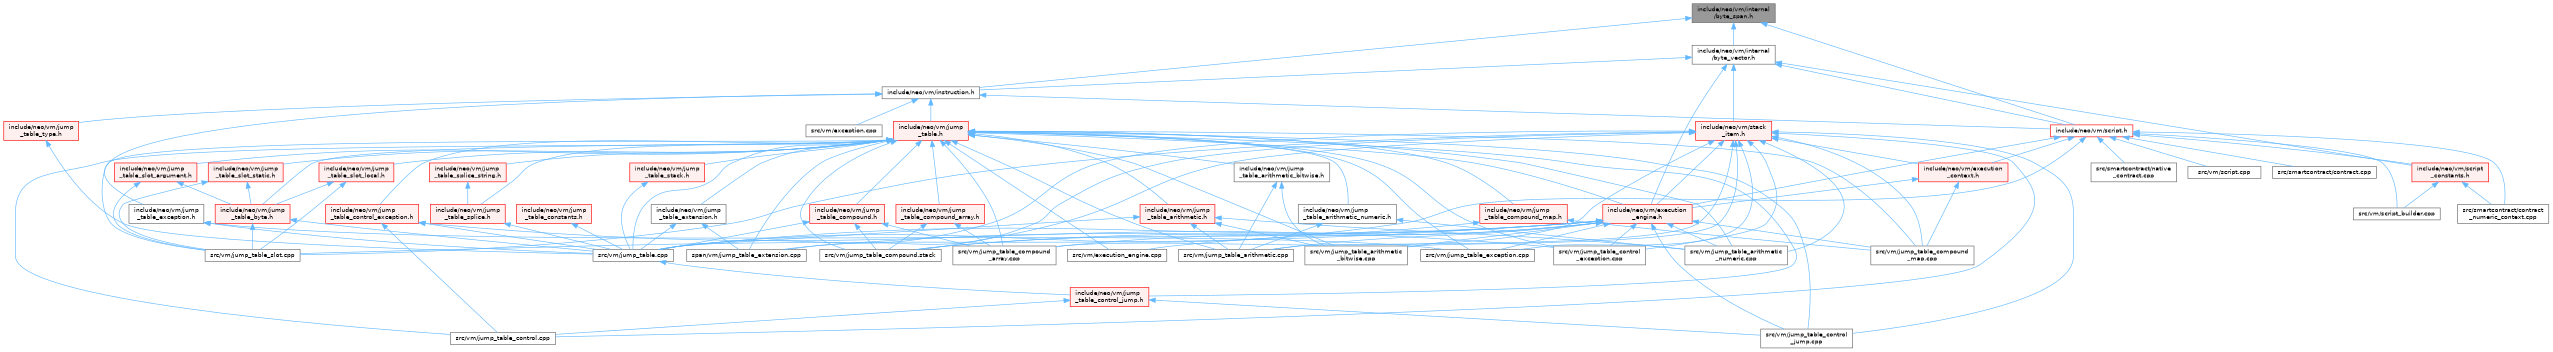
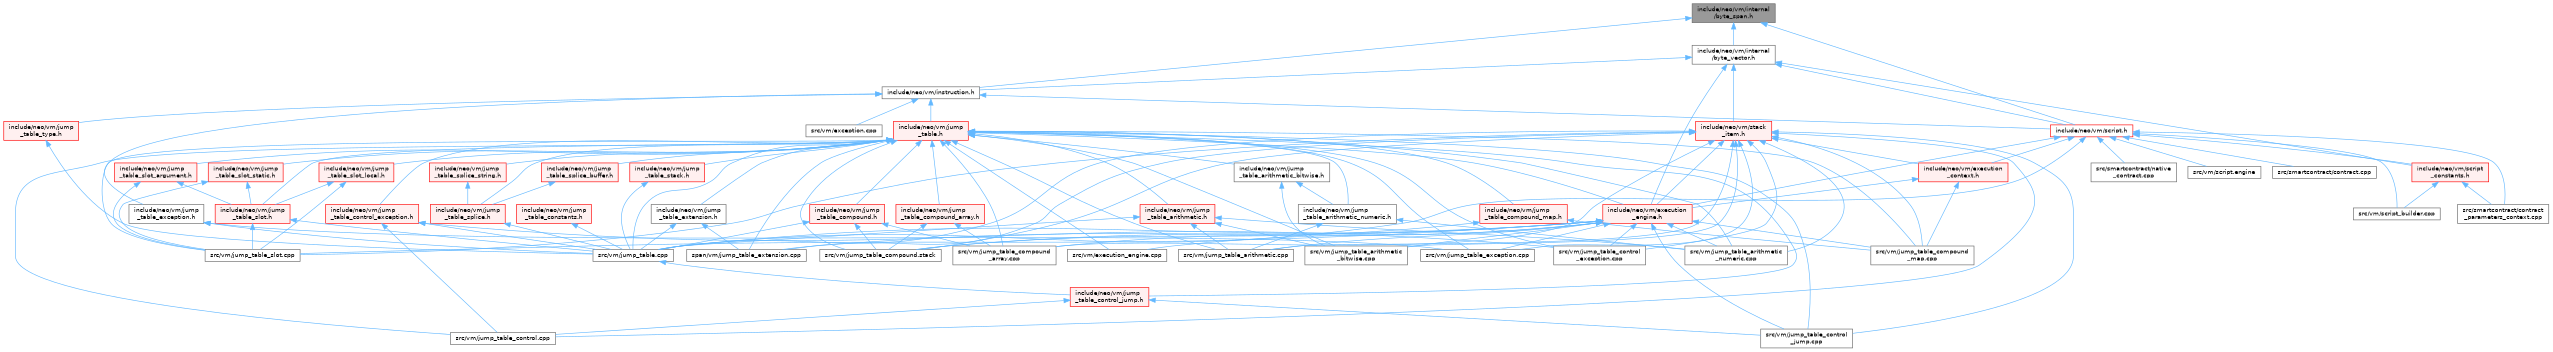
none -> (580, 172)
(2224, 172) -> (2224, 172)
(253, 214) -> (253, 214)
(2503, 214) -> (2503, 214)
(1253, 225) -> (1317, 195)
